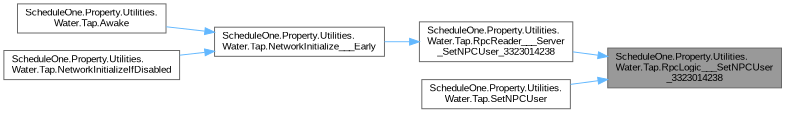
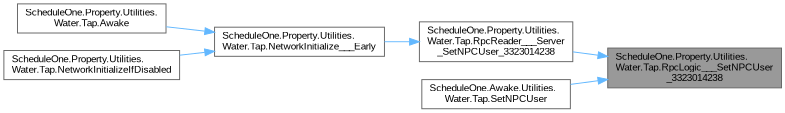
(496, 94) -> (496, 94)
